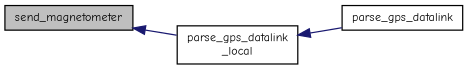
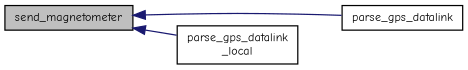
(326, 30) -> (243, 13)
